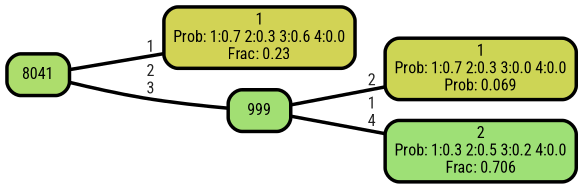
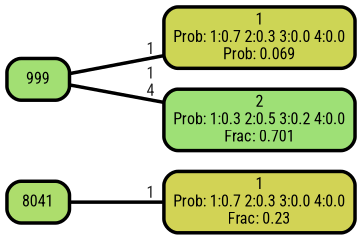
(259, 38) -> (259, 202)
(370, 81) -> (149, 50)
(148, 99) -> none
(481, 151) -> (259, 120)
